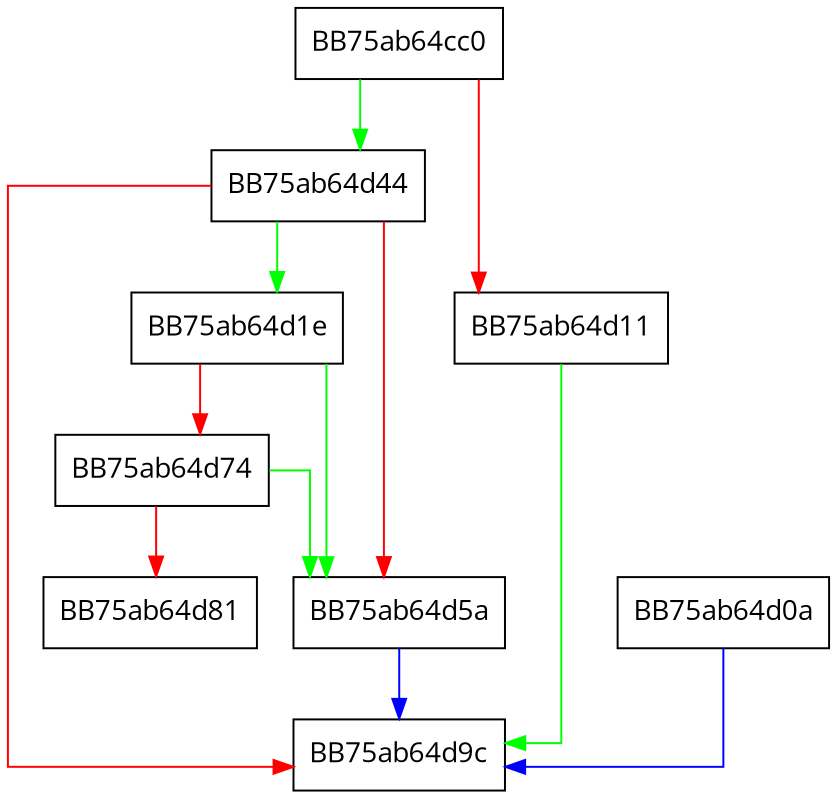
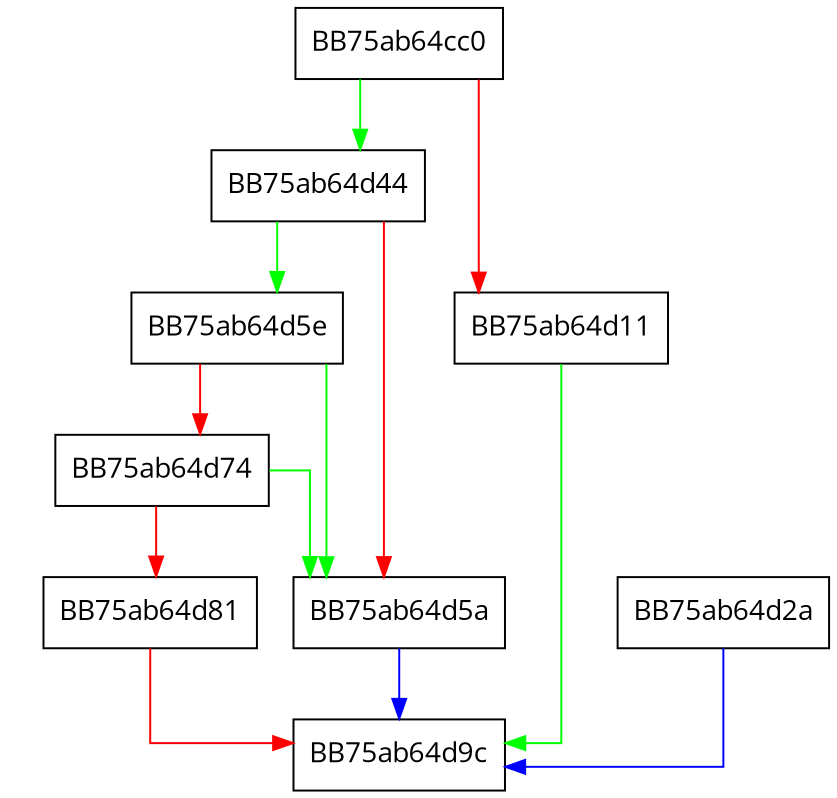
(237, 328) -> (237, 328)
(8, 507) -> (164, 743)
(723, 613) -> (723, 613)
